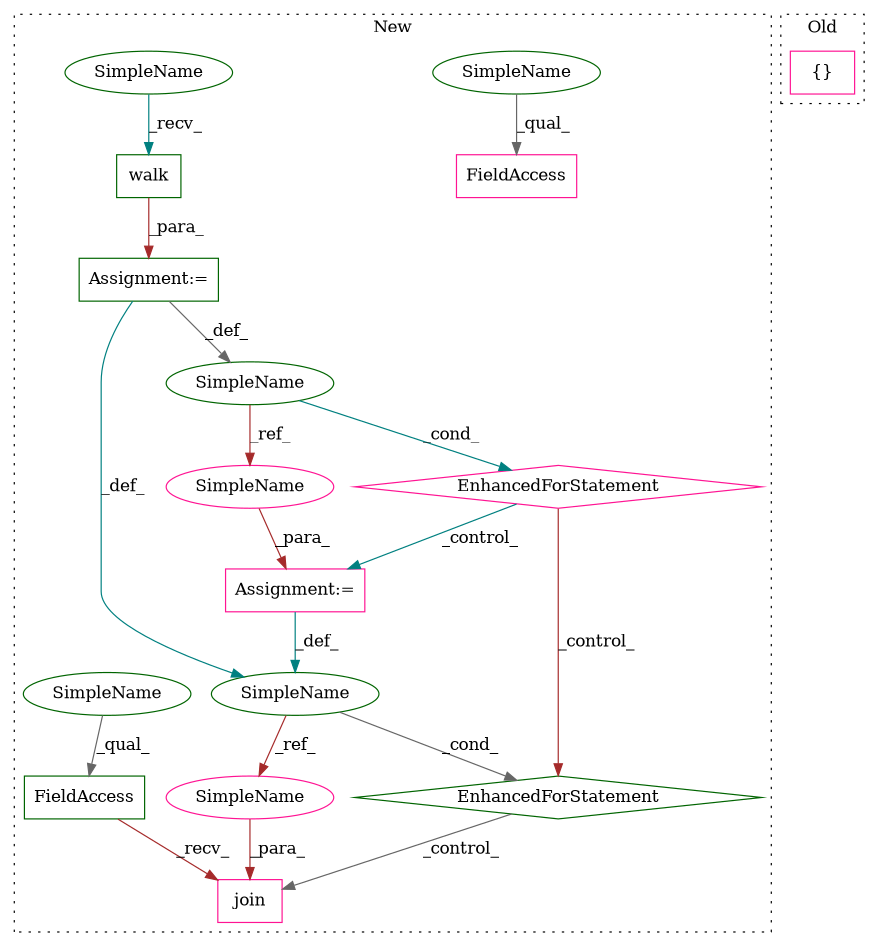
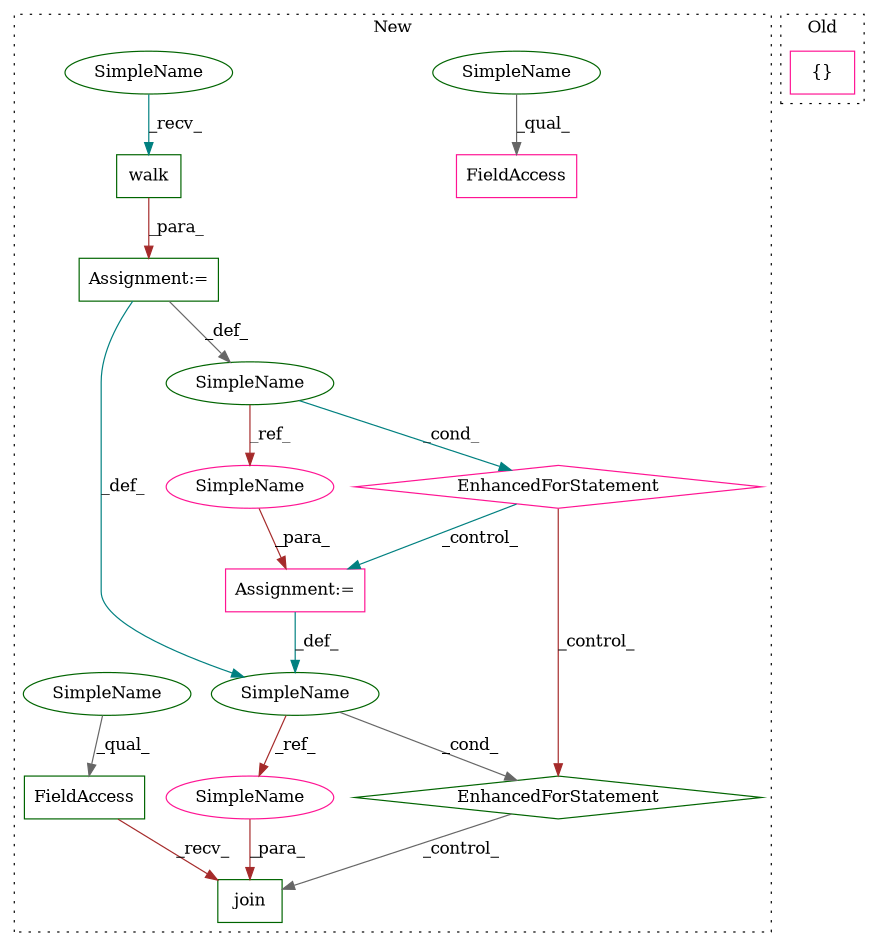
(250, 901) -> (250, 901)
